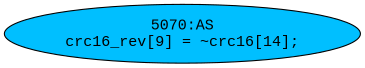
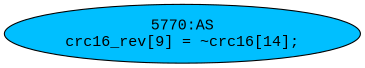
(182, 34) -> (182, 34)
